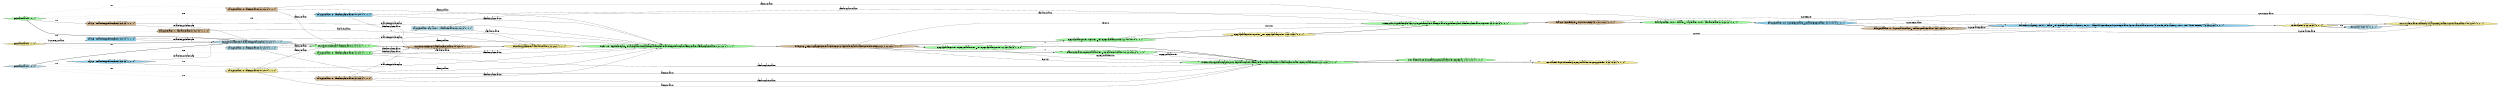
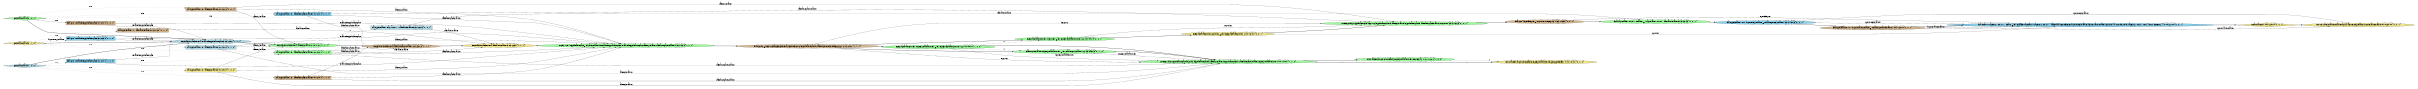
(2363, 27) -> none
(111, 62) -> (91, 61)
